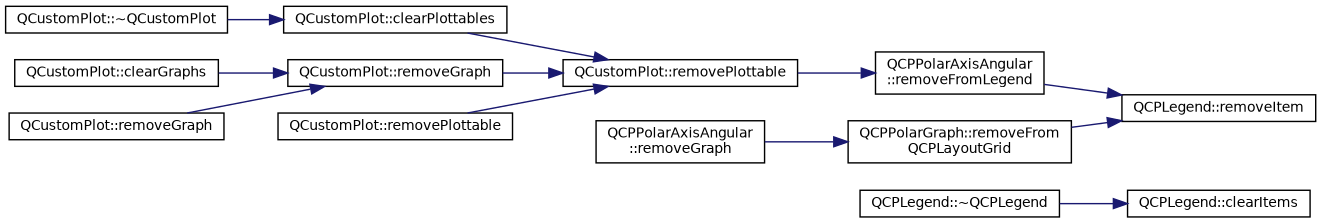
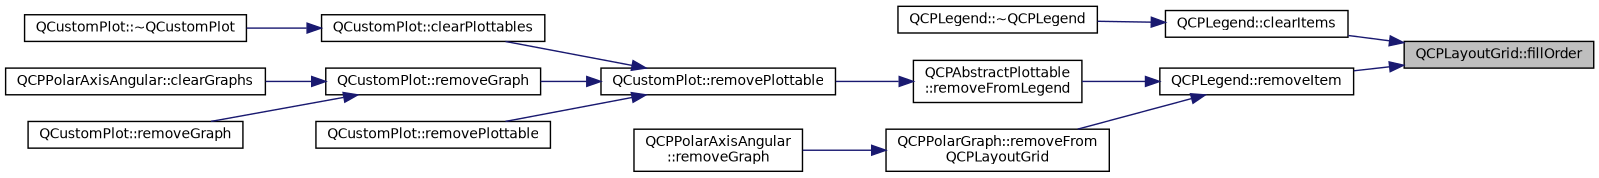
none -> (1499, 55)
(117, 73) -> (136, 81)
(960, 73) -> (998, 81)
